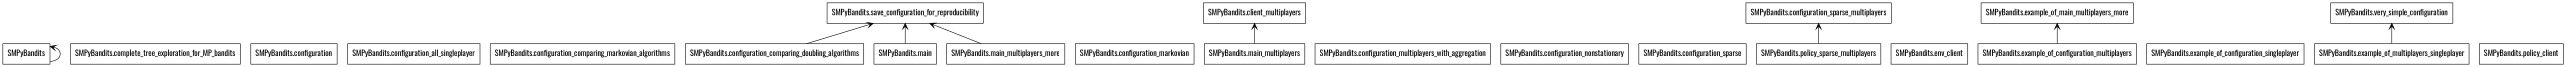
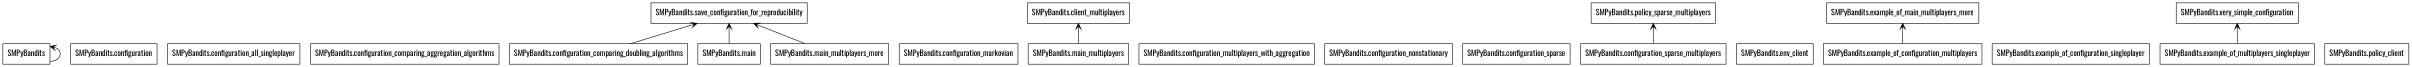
(1819, 36) -> (1653, 36)
(155, 54) -> none
(583, 54) -> (405, 54)
